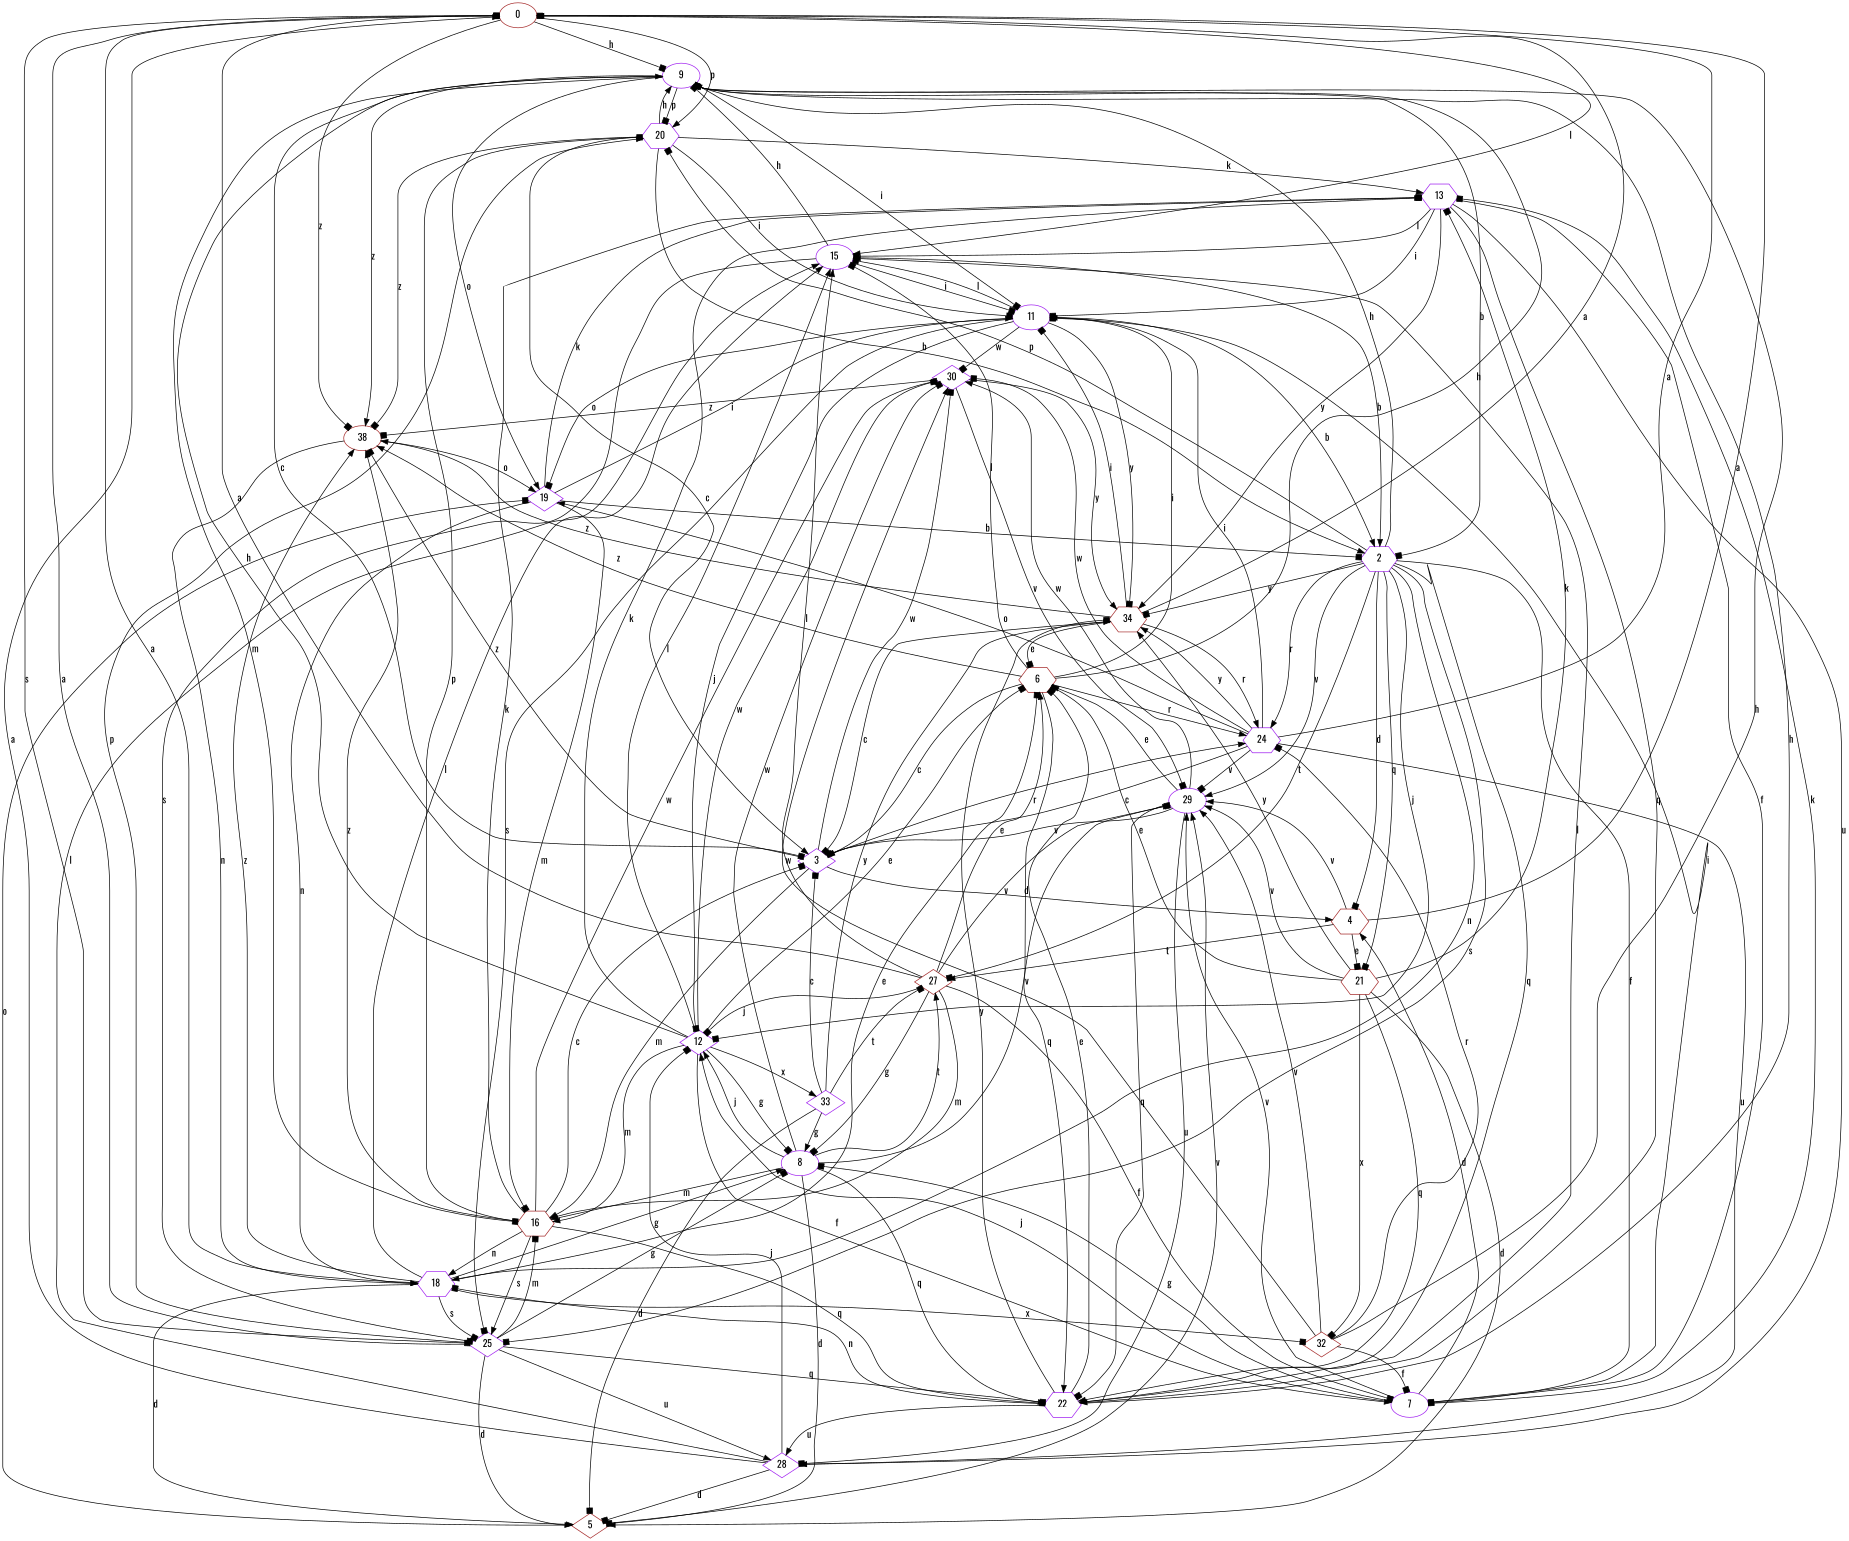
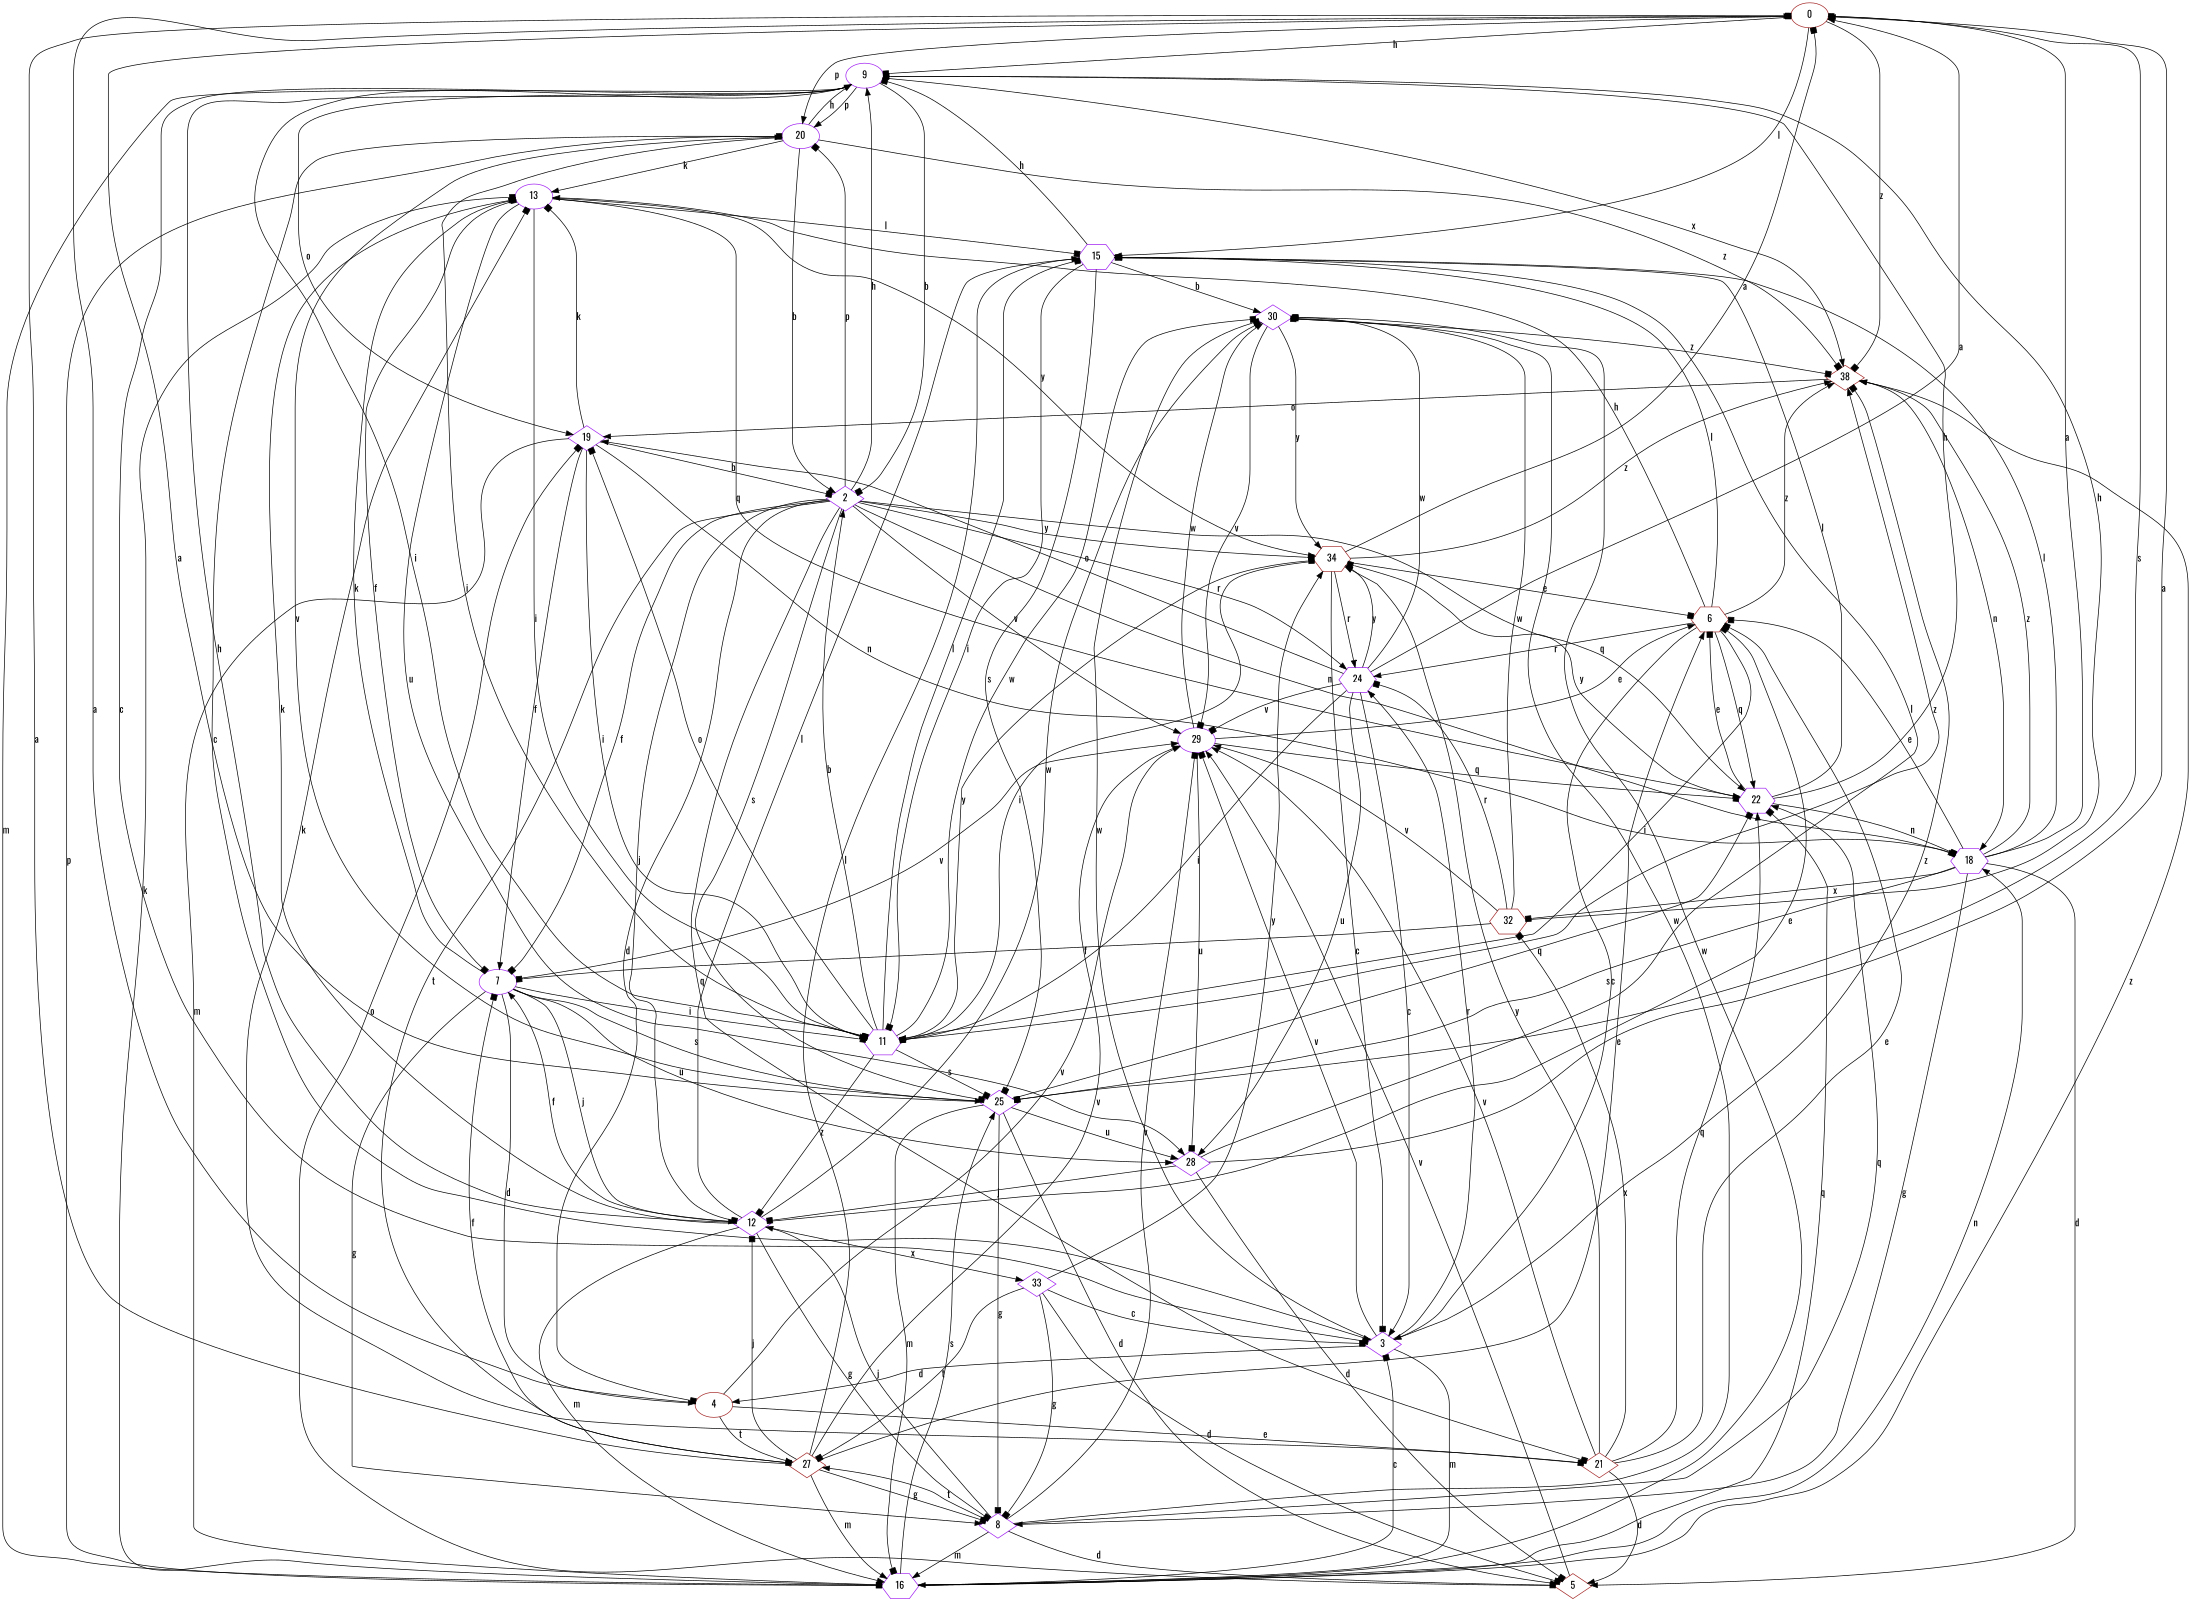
(672, 102) -> (840, 107)
(660, 136) -> (801, 136)
(1502, 164) -> (1213, 279)
(1440, 197) -> (534, 197)
(373, 257) -> (1694, 227)
(835, 257) -> (1097, 257)
(1211, 287) -> (1183, 286)
(1031, 317) -> (883, 1042)
(362, 438) -> (1845, 378)
(1379, 559) -> (845, 499)
(715, 680) -> (822, 1133)
none -> (534, 704)
(112, 740) -> (298, 619)
(1004, 836) -> (1311, 1044)
(299, 869) -> (1238, 731)
none -> (1606, 895)
(1350, 922) -> (714, 1405)
(1360, 982) -> (1599, 1465)
none -> (739, 1067)
(815, 1129) -> (1052, 1408)
(800, 1163) -> (998, 1526)
(535, 1224) -> (900, 1586)
(1132, 1271) -> (403, 1472)
(1322, 1344) -> (1508, 922)
(911, 1410) -> (809, 1119)
